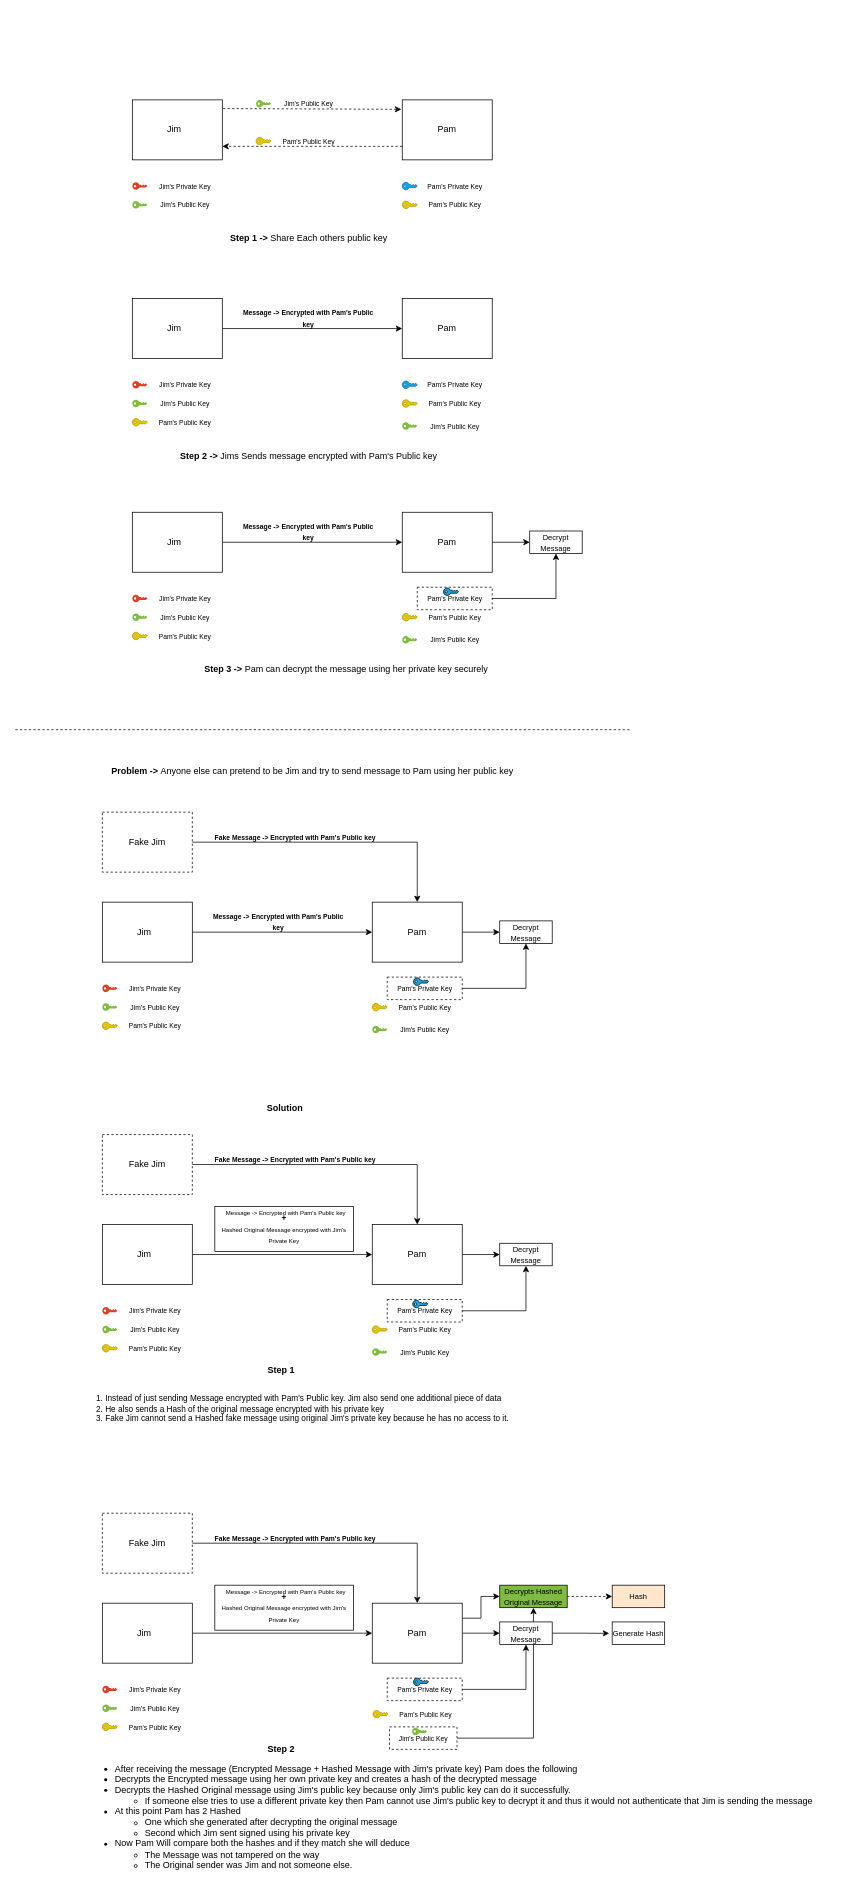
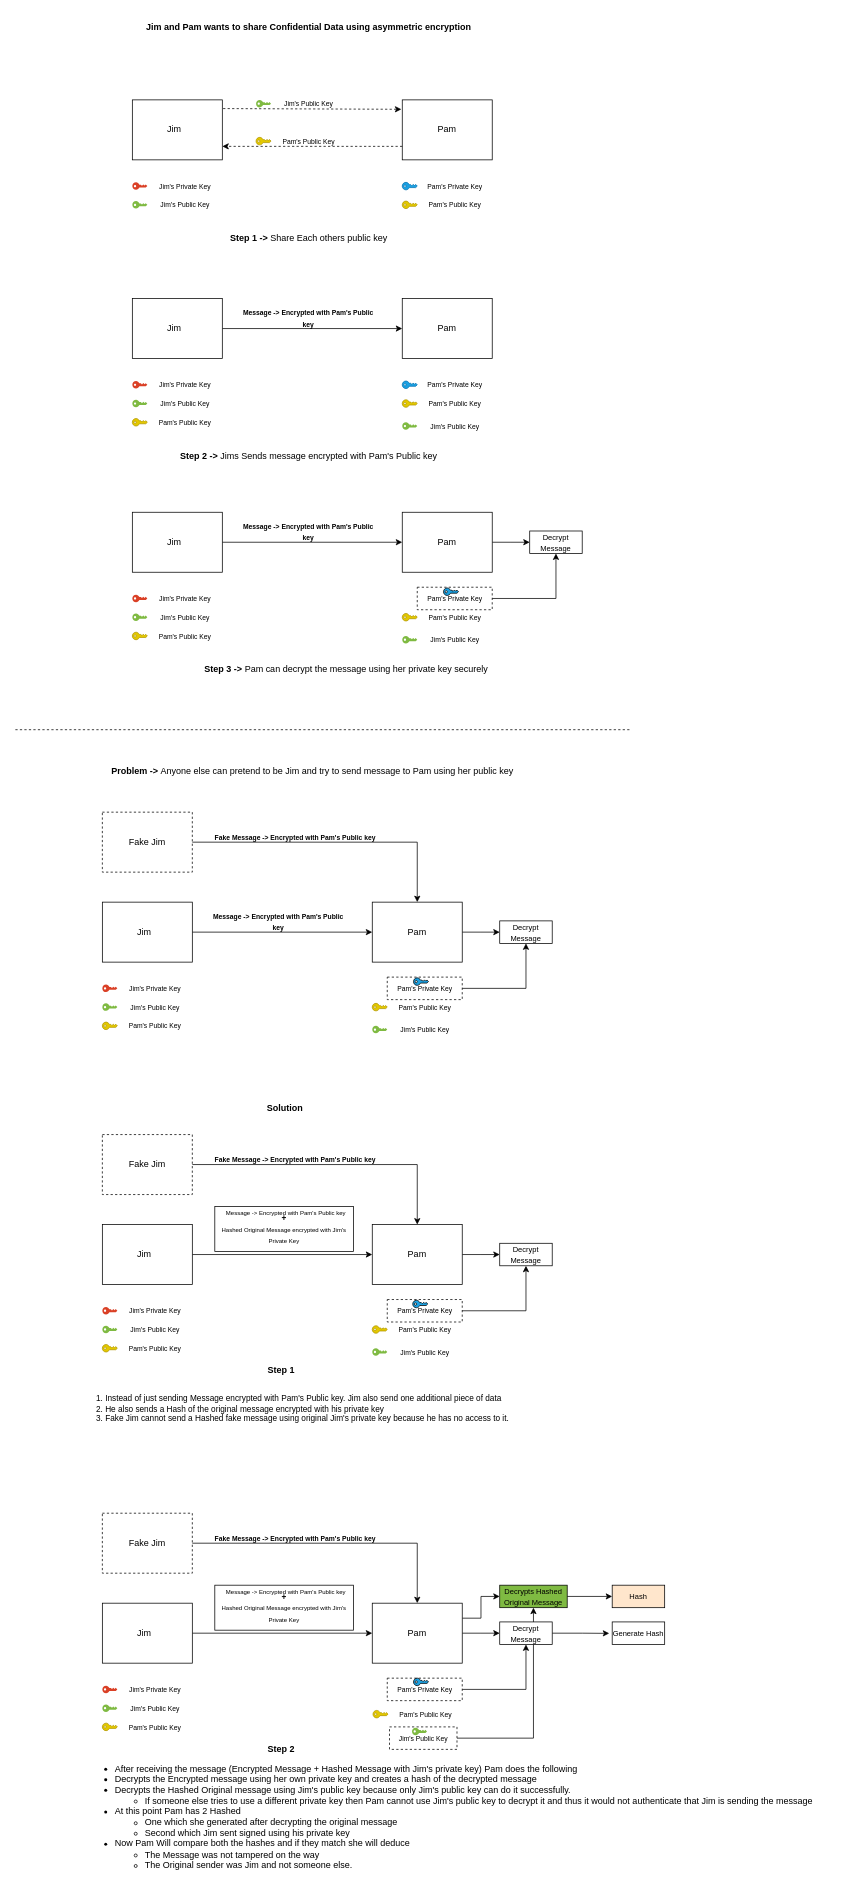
none -> (309, 27)
(587, 1596) -> (587, 1596)
